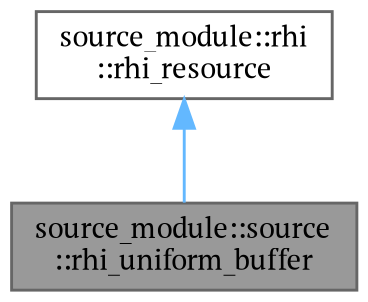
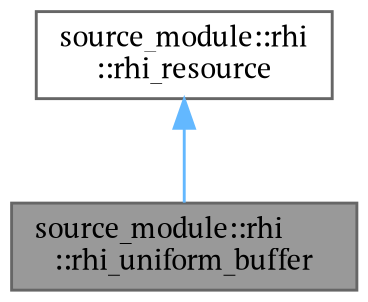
(184, 247) -> (184, 247)
